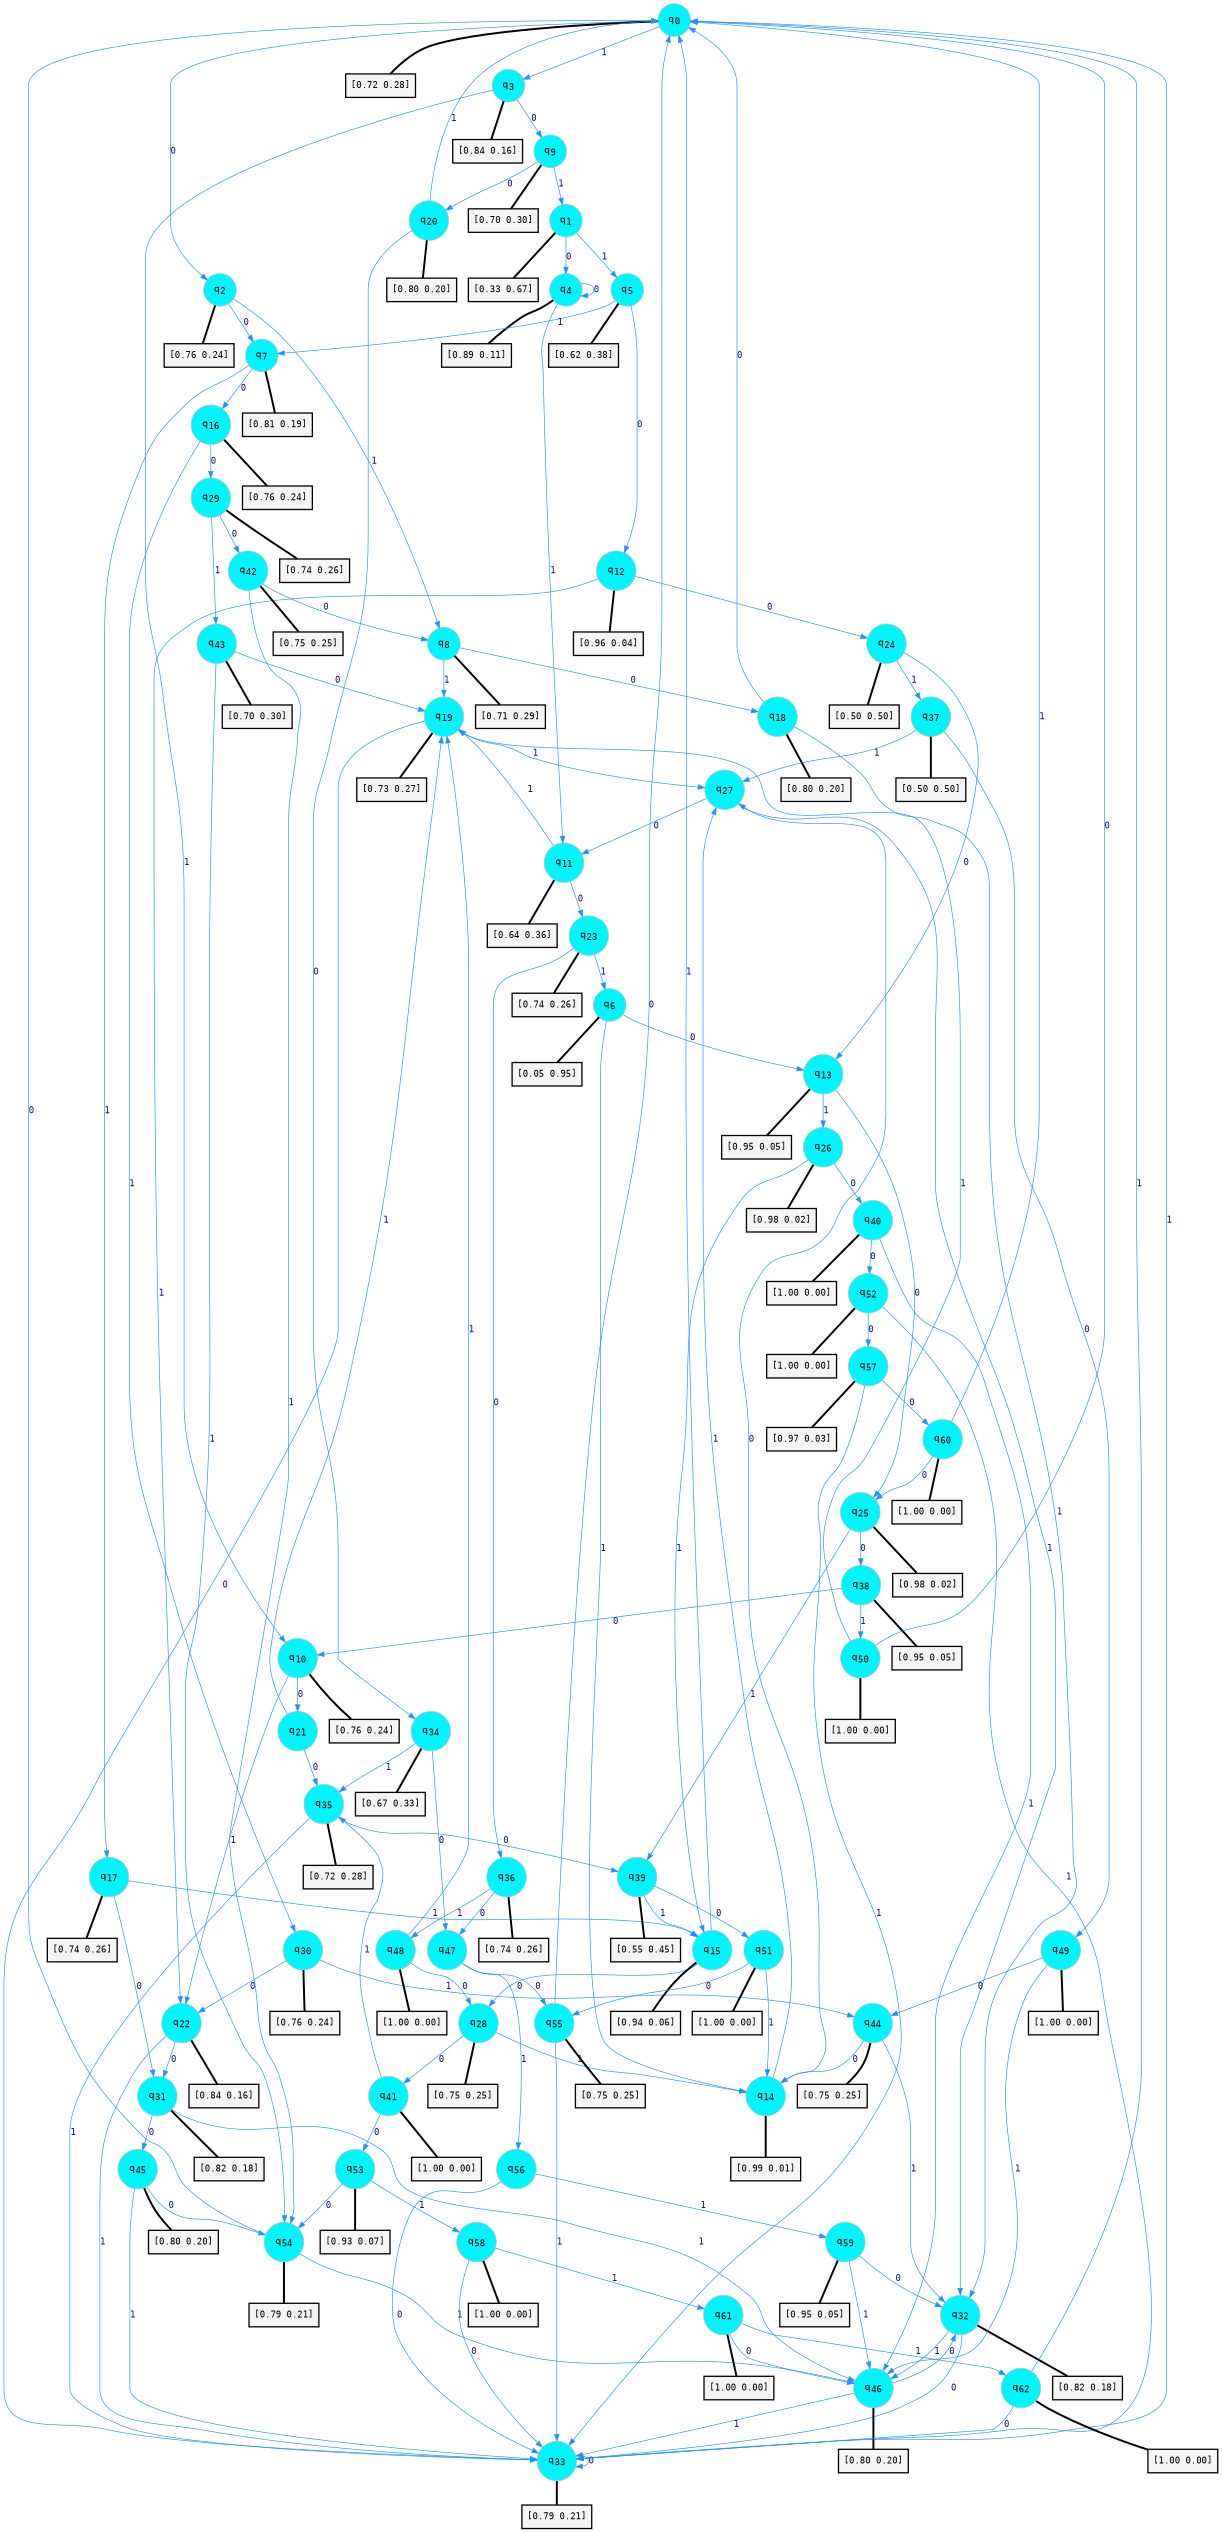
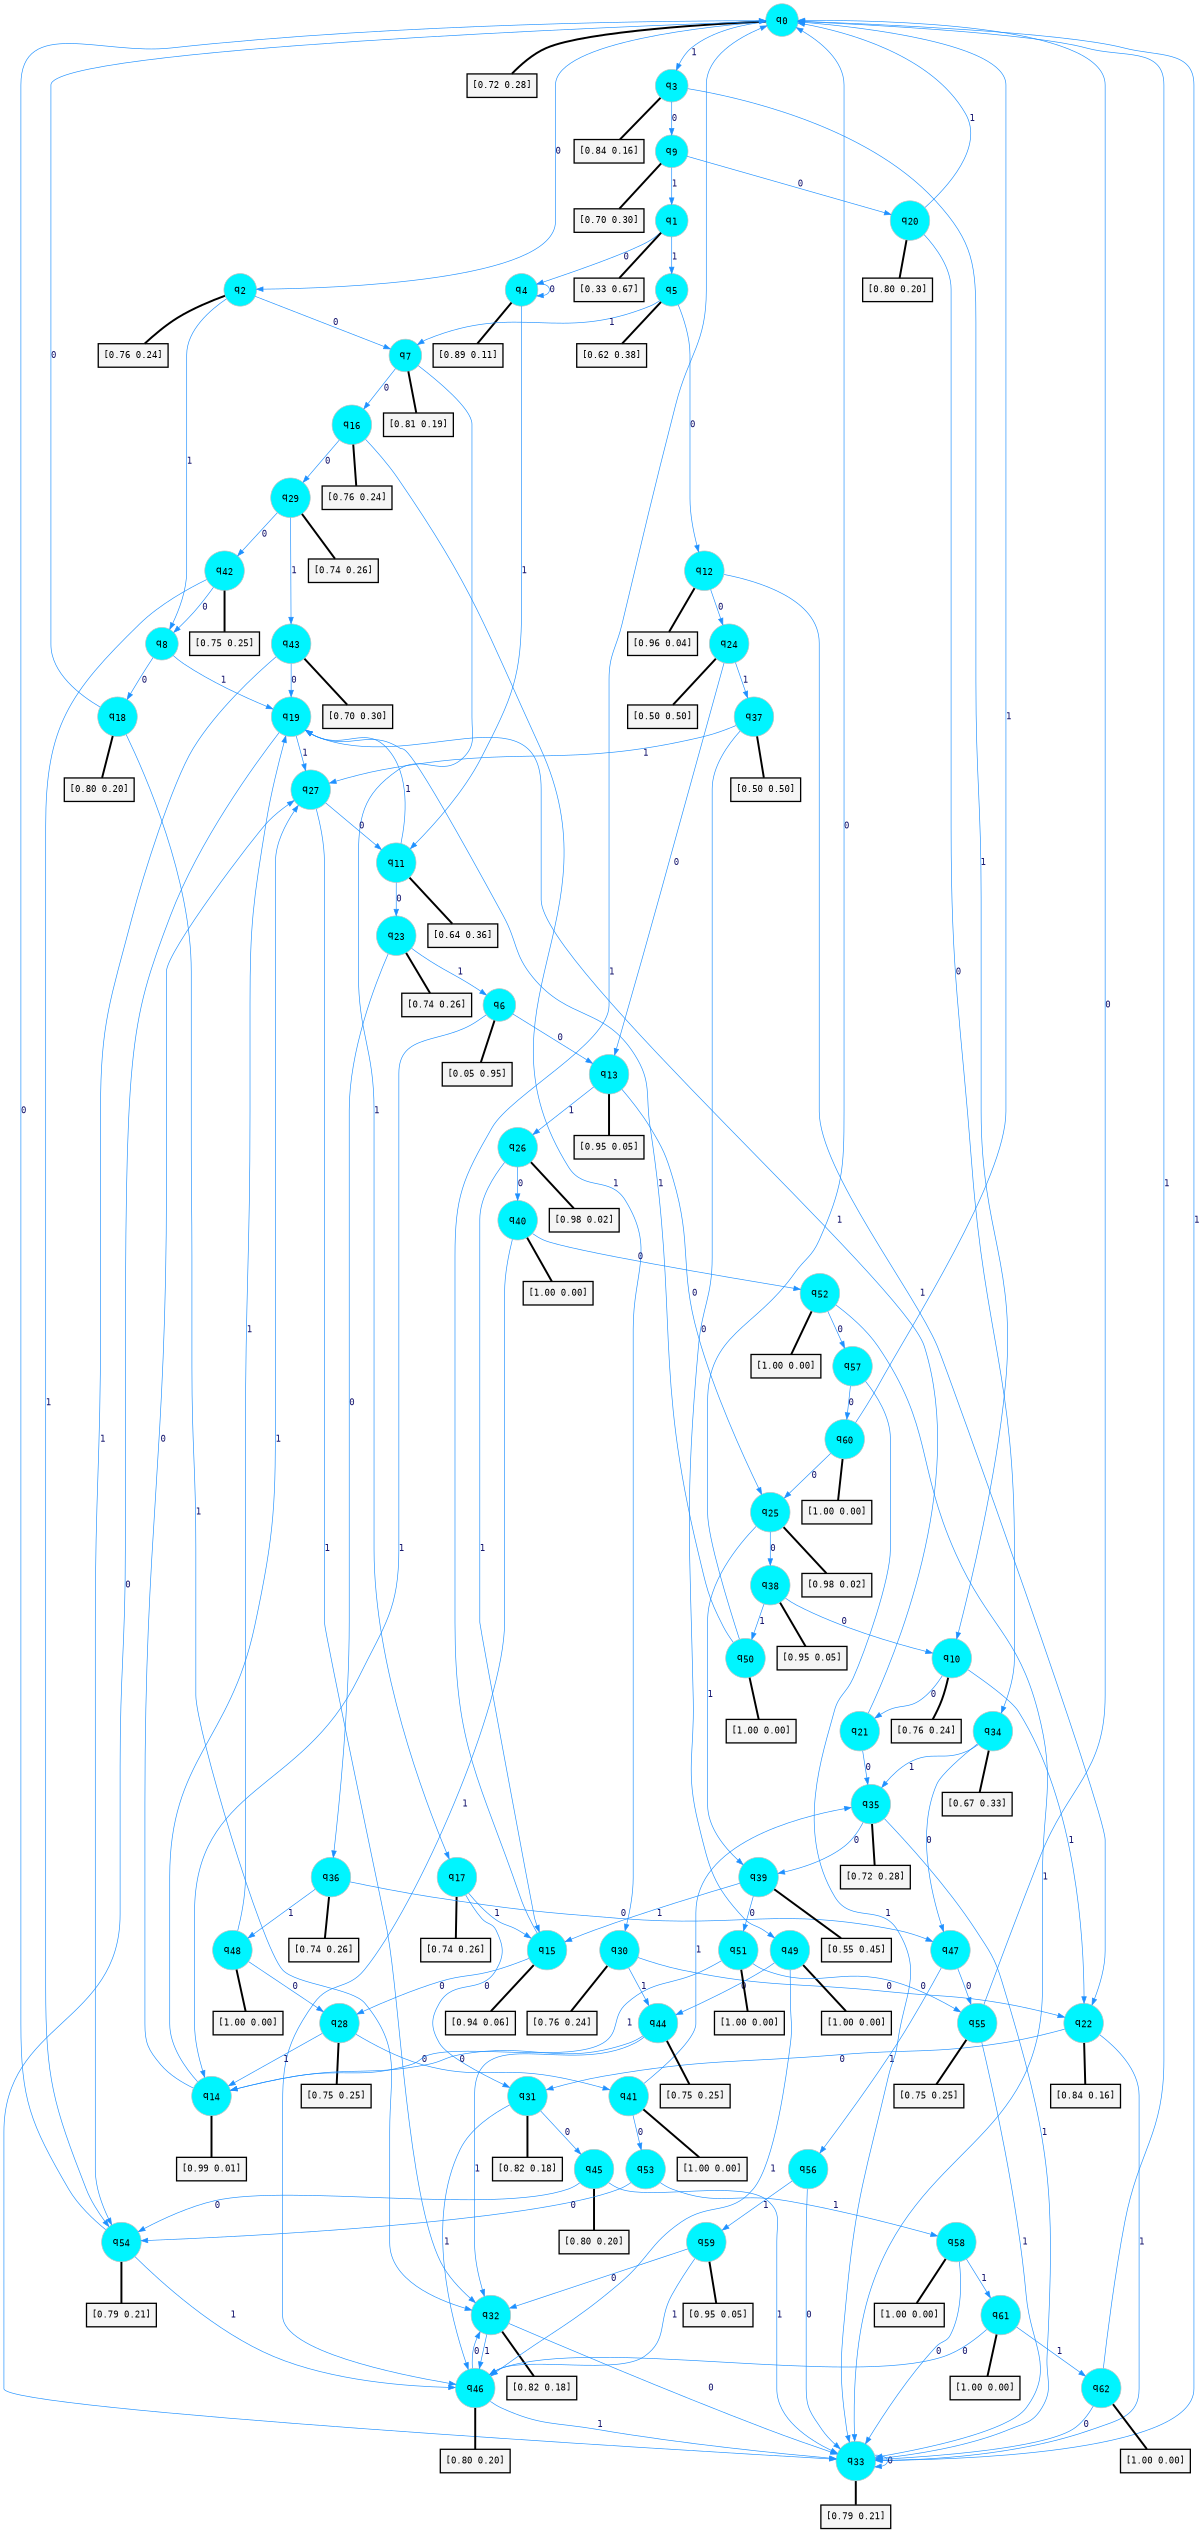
(510, 717) -> none
(392, 790) -> none
(802, 1439) -> none
(355, 2242) -> none
